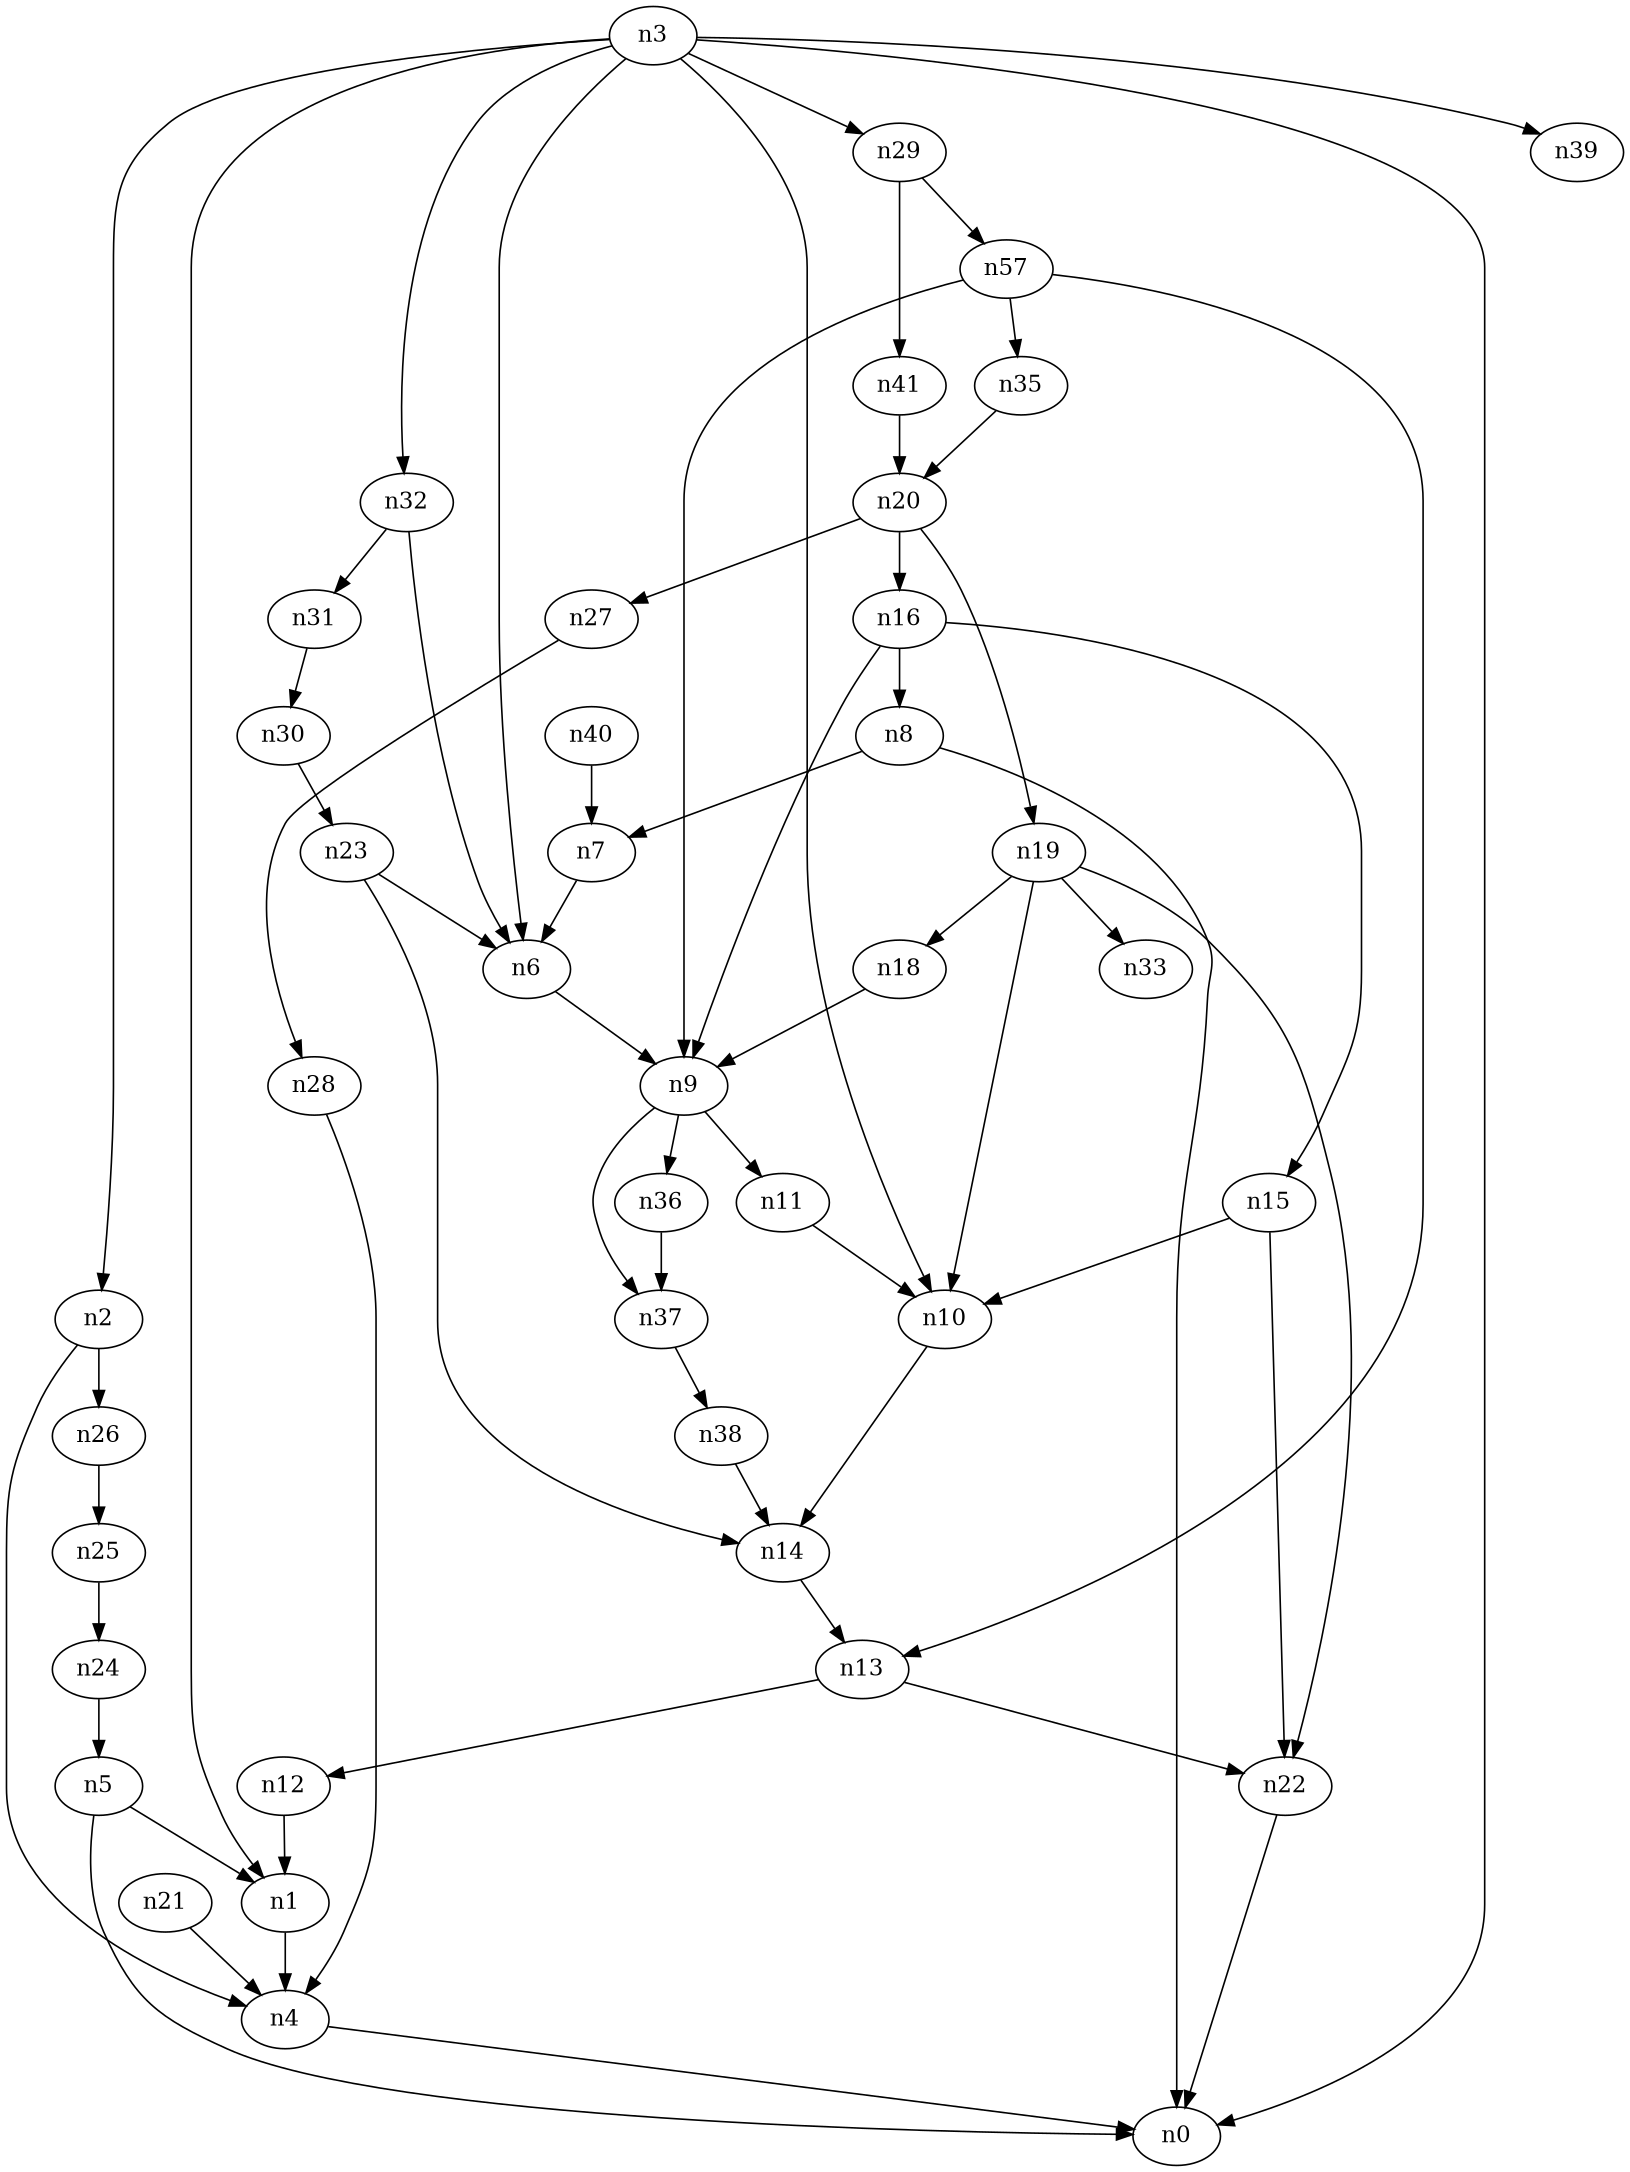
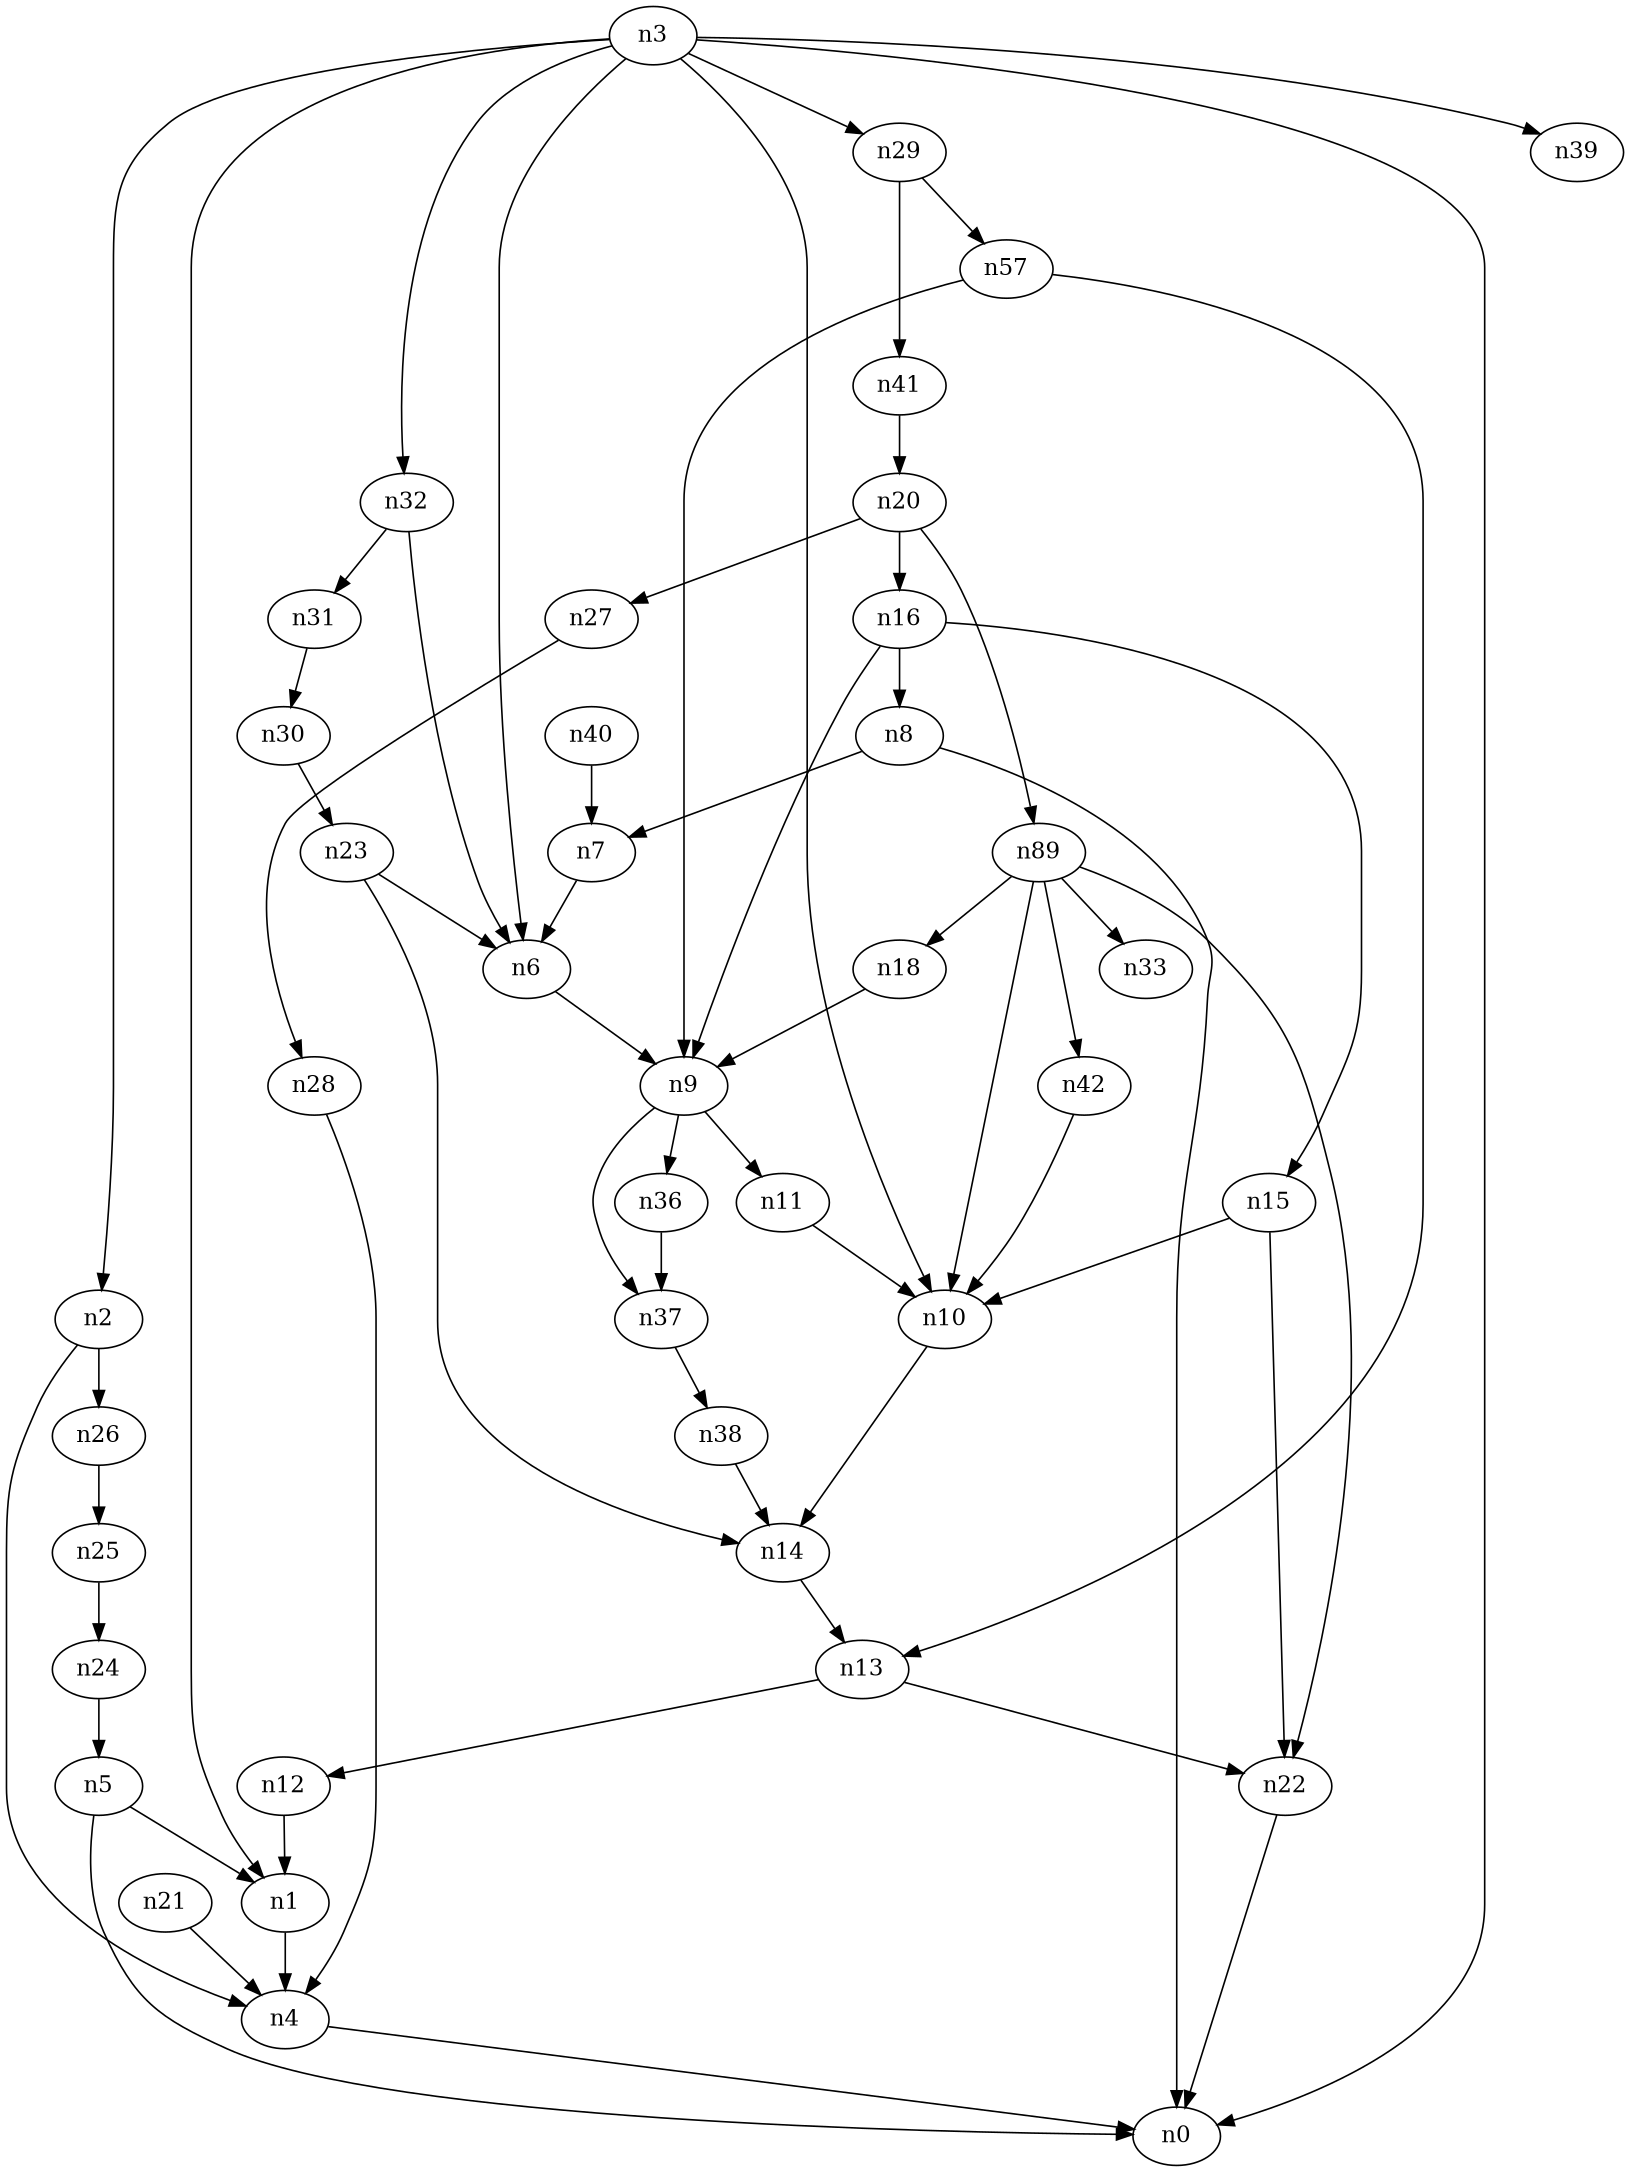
(1021, 386) -> none
(1039, 853) -> (1039, 853)
none -> (1084, 1086)
